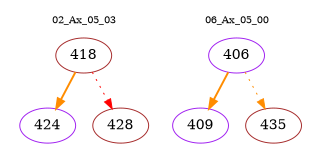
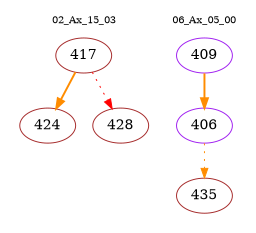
(84, 21) -> (84, 21)
(84, 55) -> (84, 55)
(221, 86) -> (204, 86)
(48, 126) -> (48, 126)
